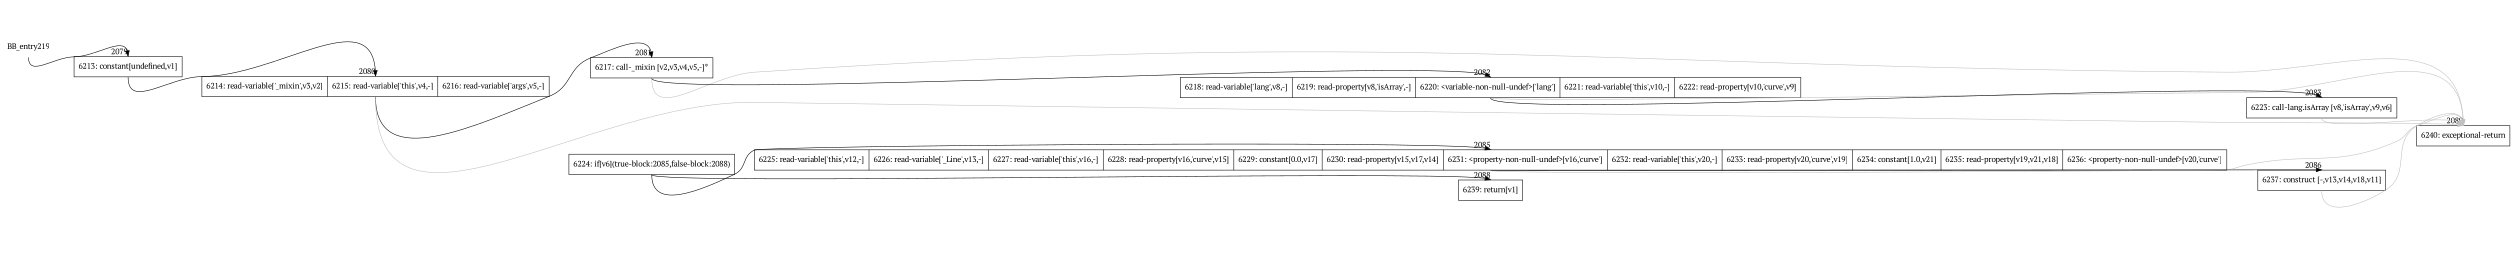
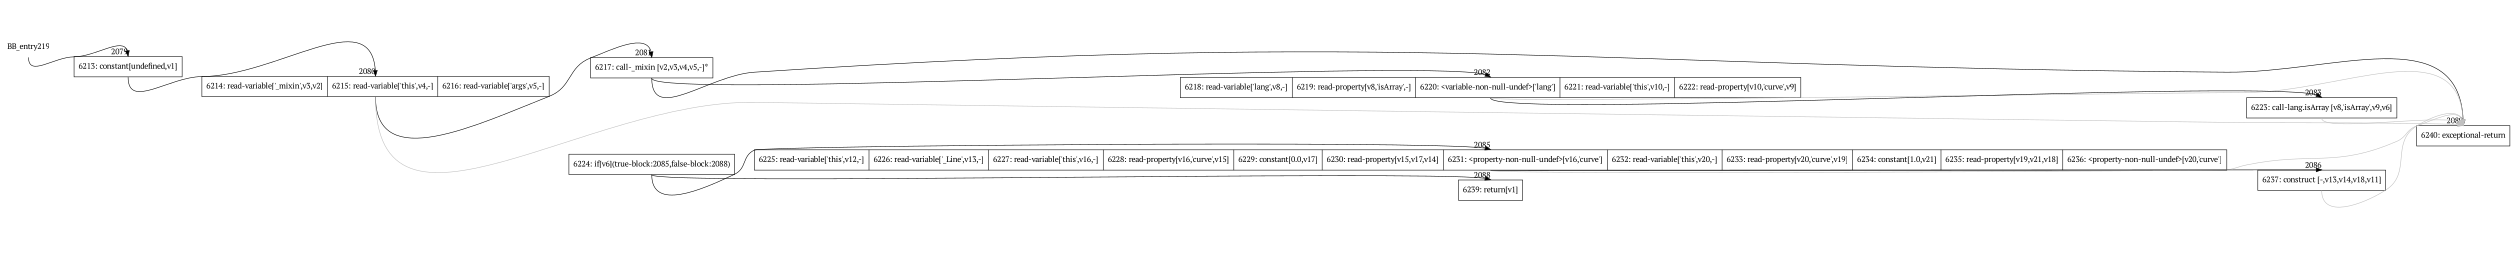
(1567, 56) -> (1567, 56)
